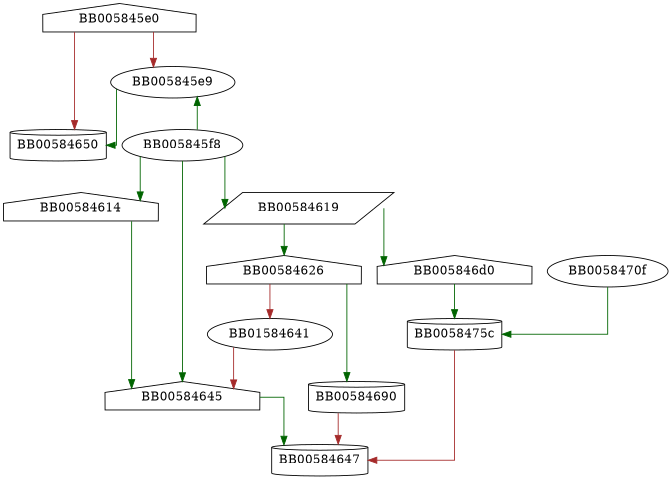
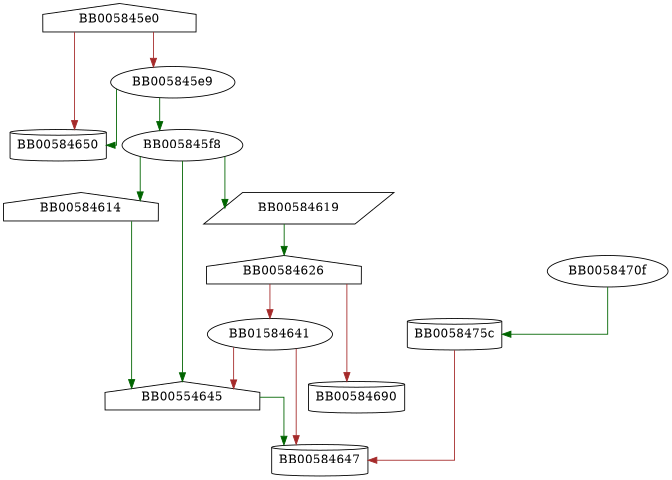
(197, 118) -> (160, 110)
(455, 271) -> none
(347, 328) -> (347, 328)
(182, 397) -> (182, 397)
(338, 424) -> (296, 392)
